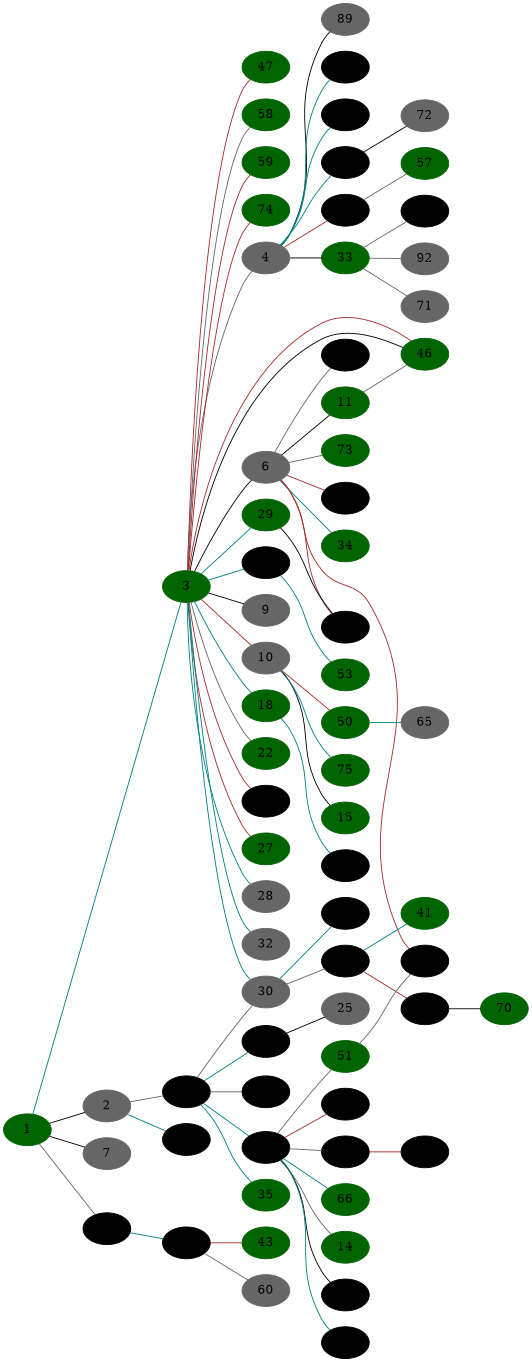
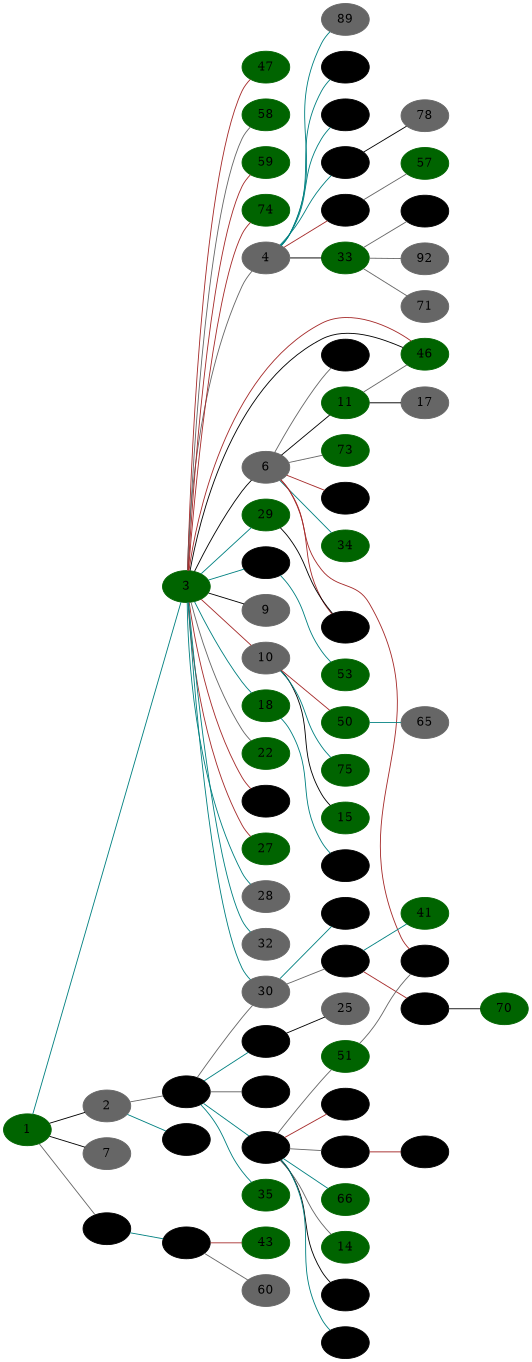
(305, 116) -> (305, 116)
(425, 116) -> (425, 116)
none -> (425, 403)
